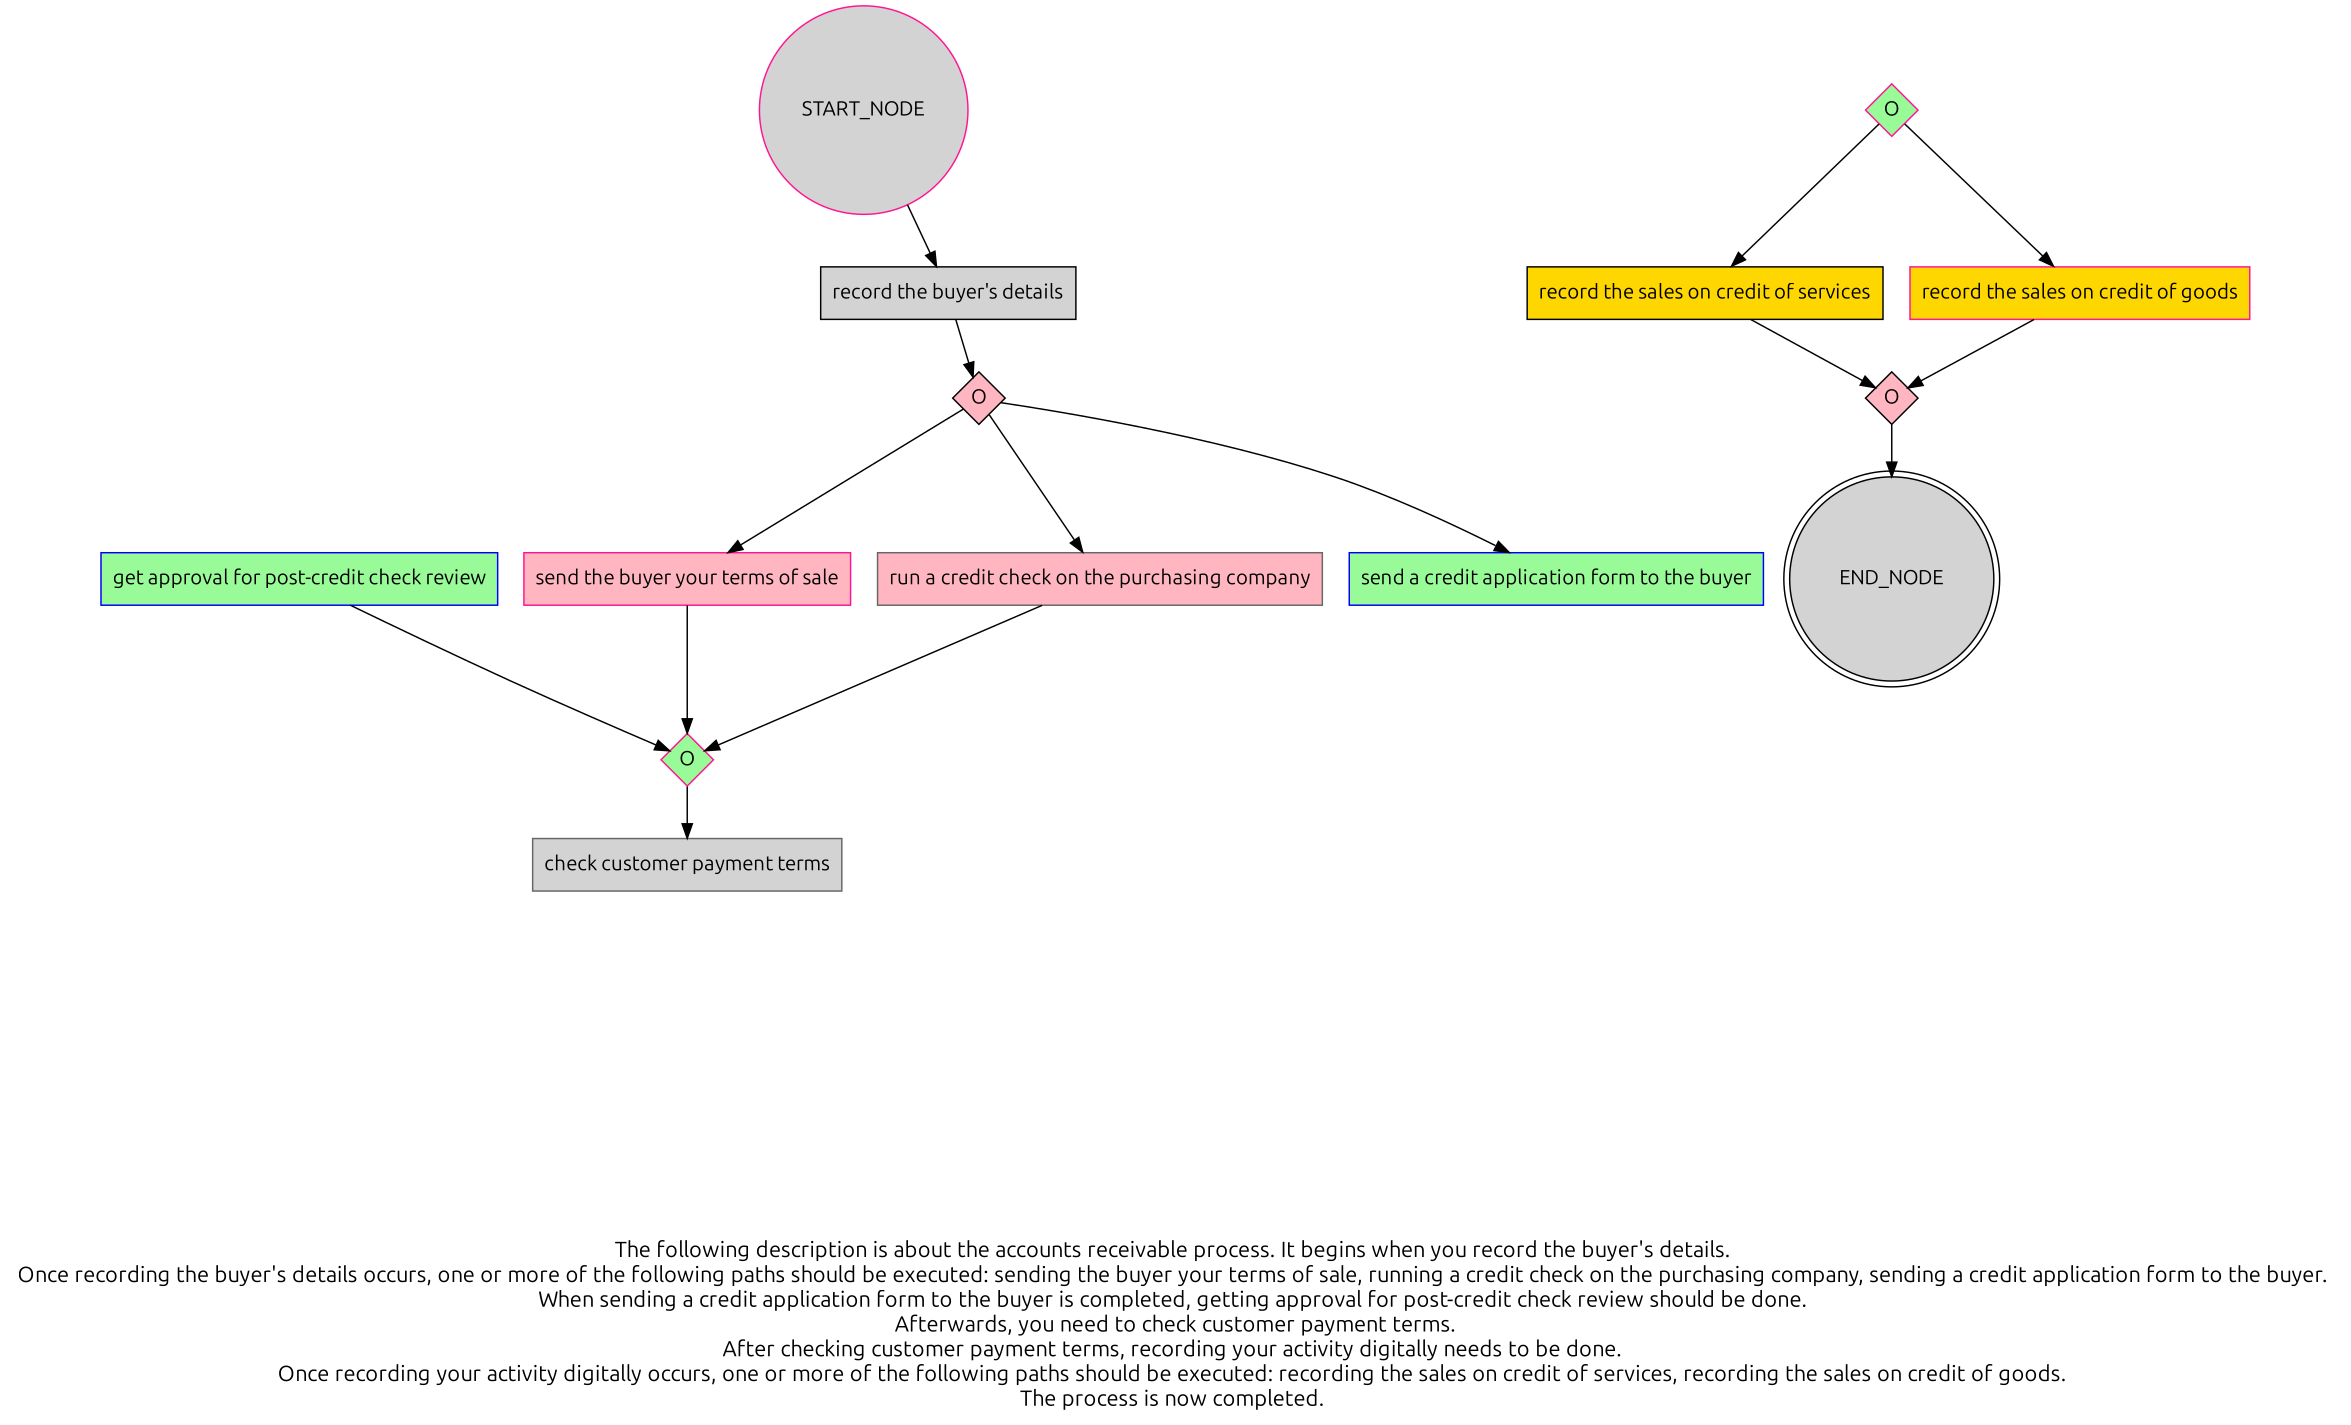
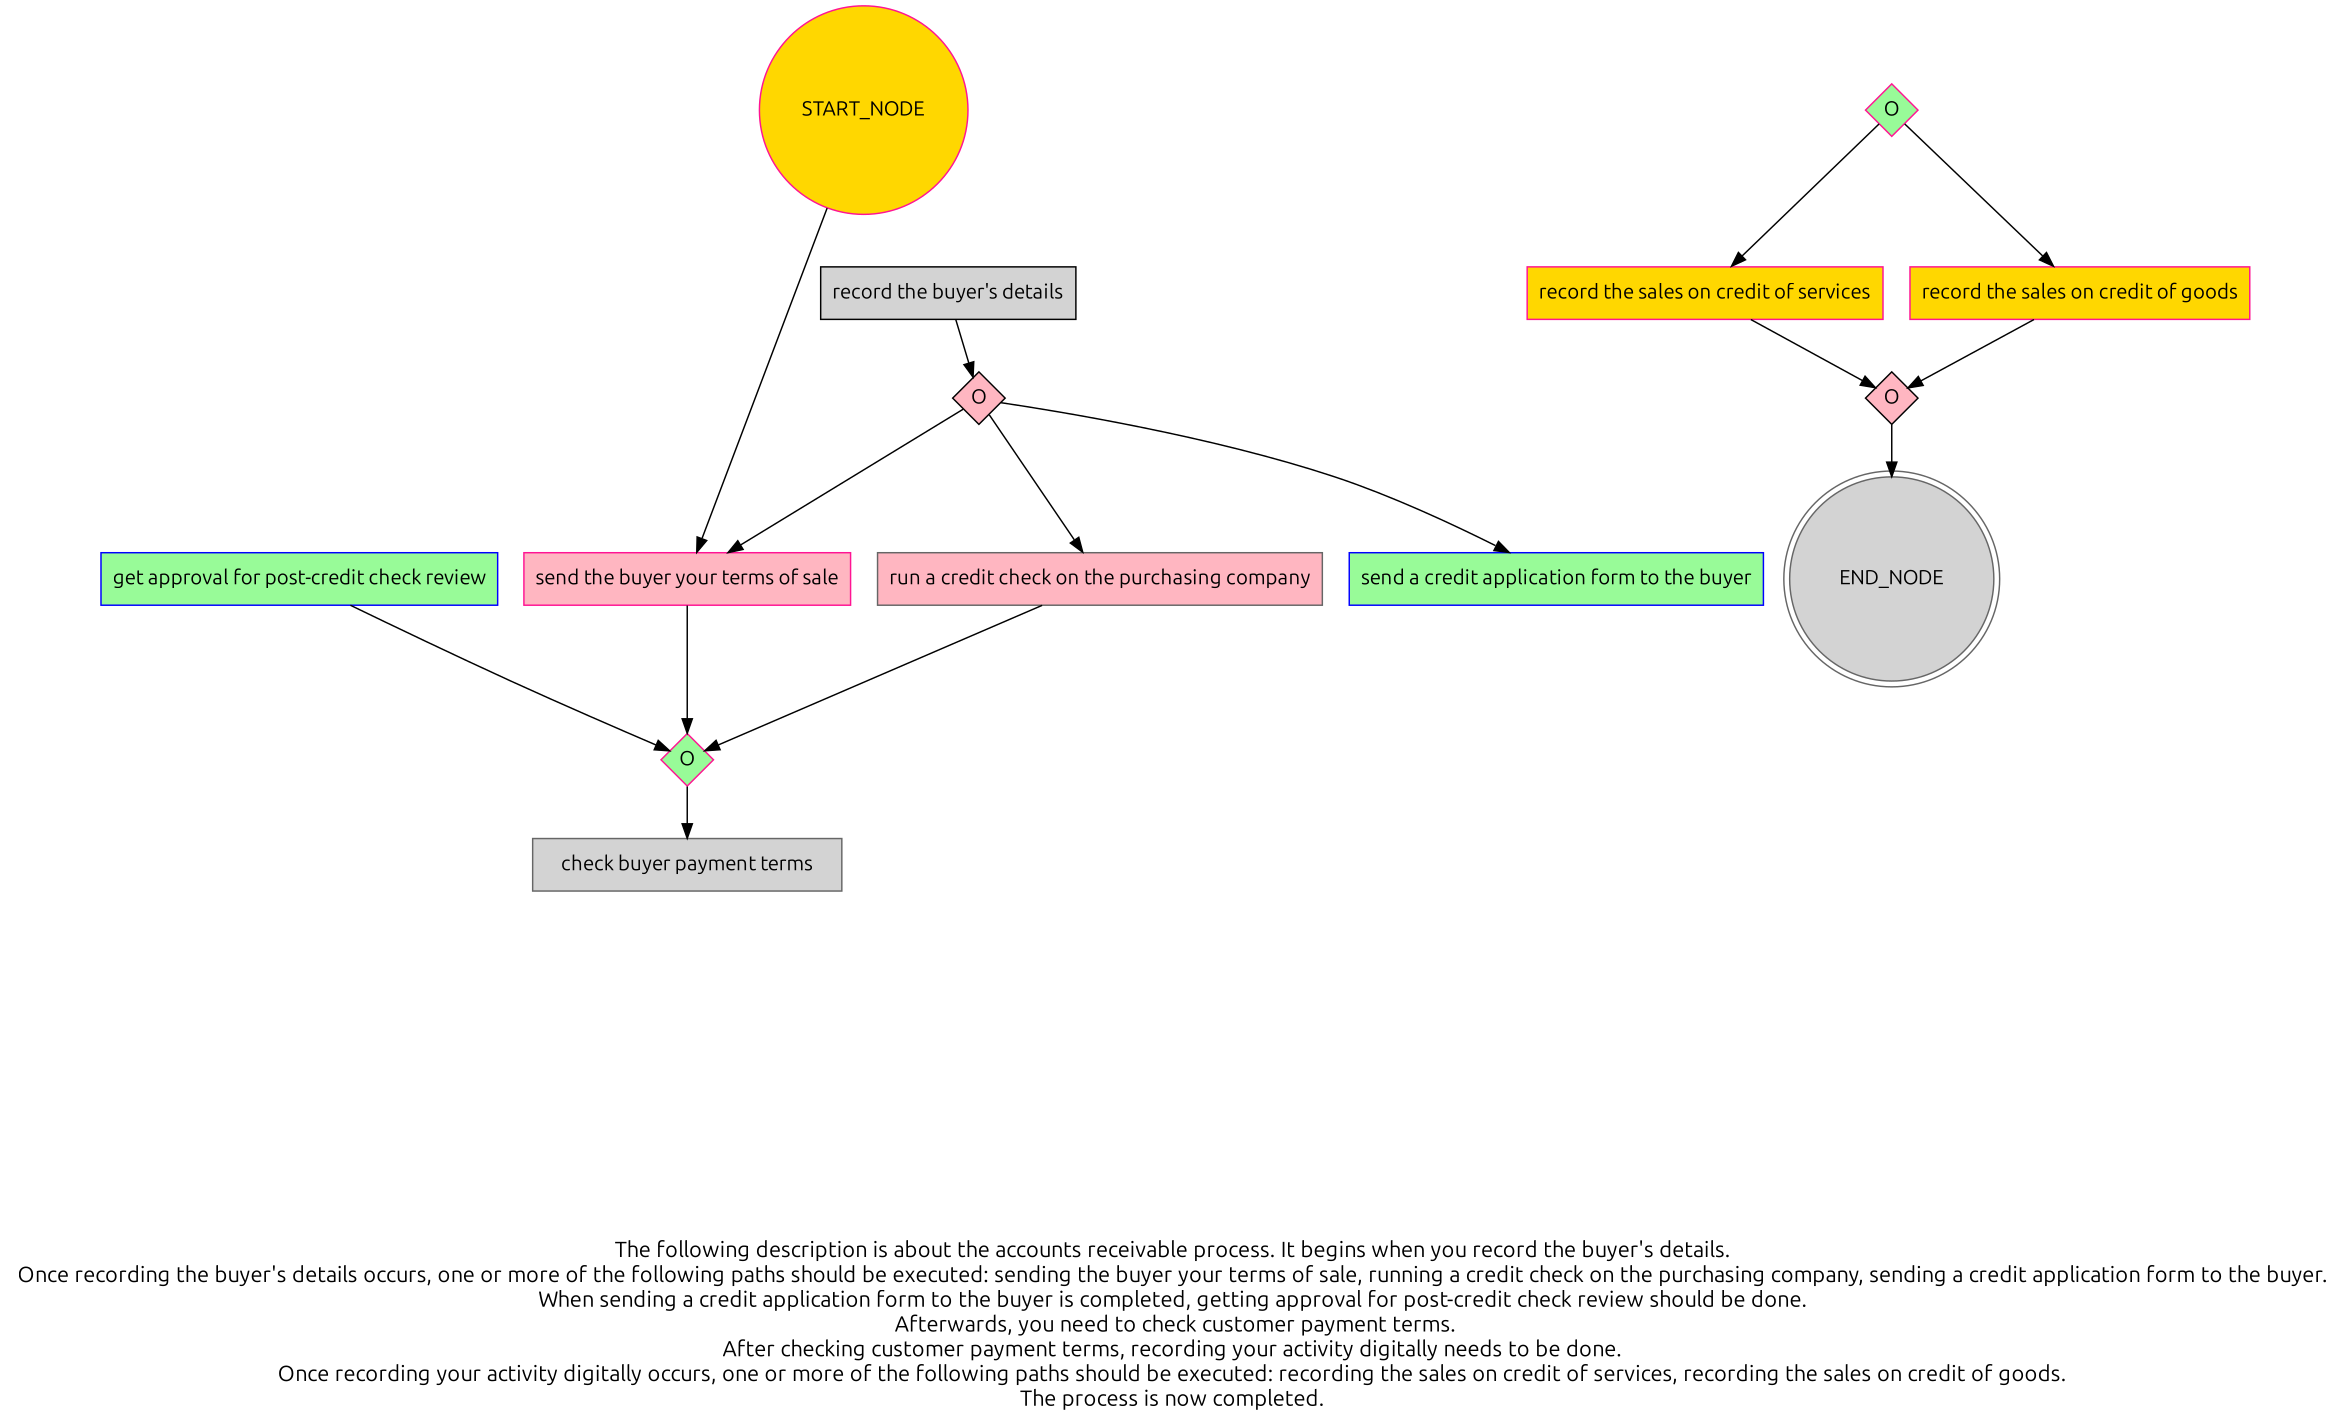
(864, 110) -> (864, 110)
(919, 229) -> (765, 373)
(1705, 293) -> (1705, 293)
(1892, 579) -> (1892, 579)
(687, 865) -> (687, 865)
